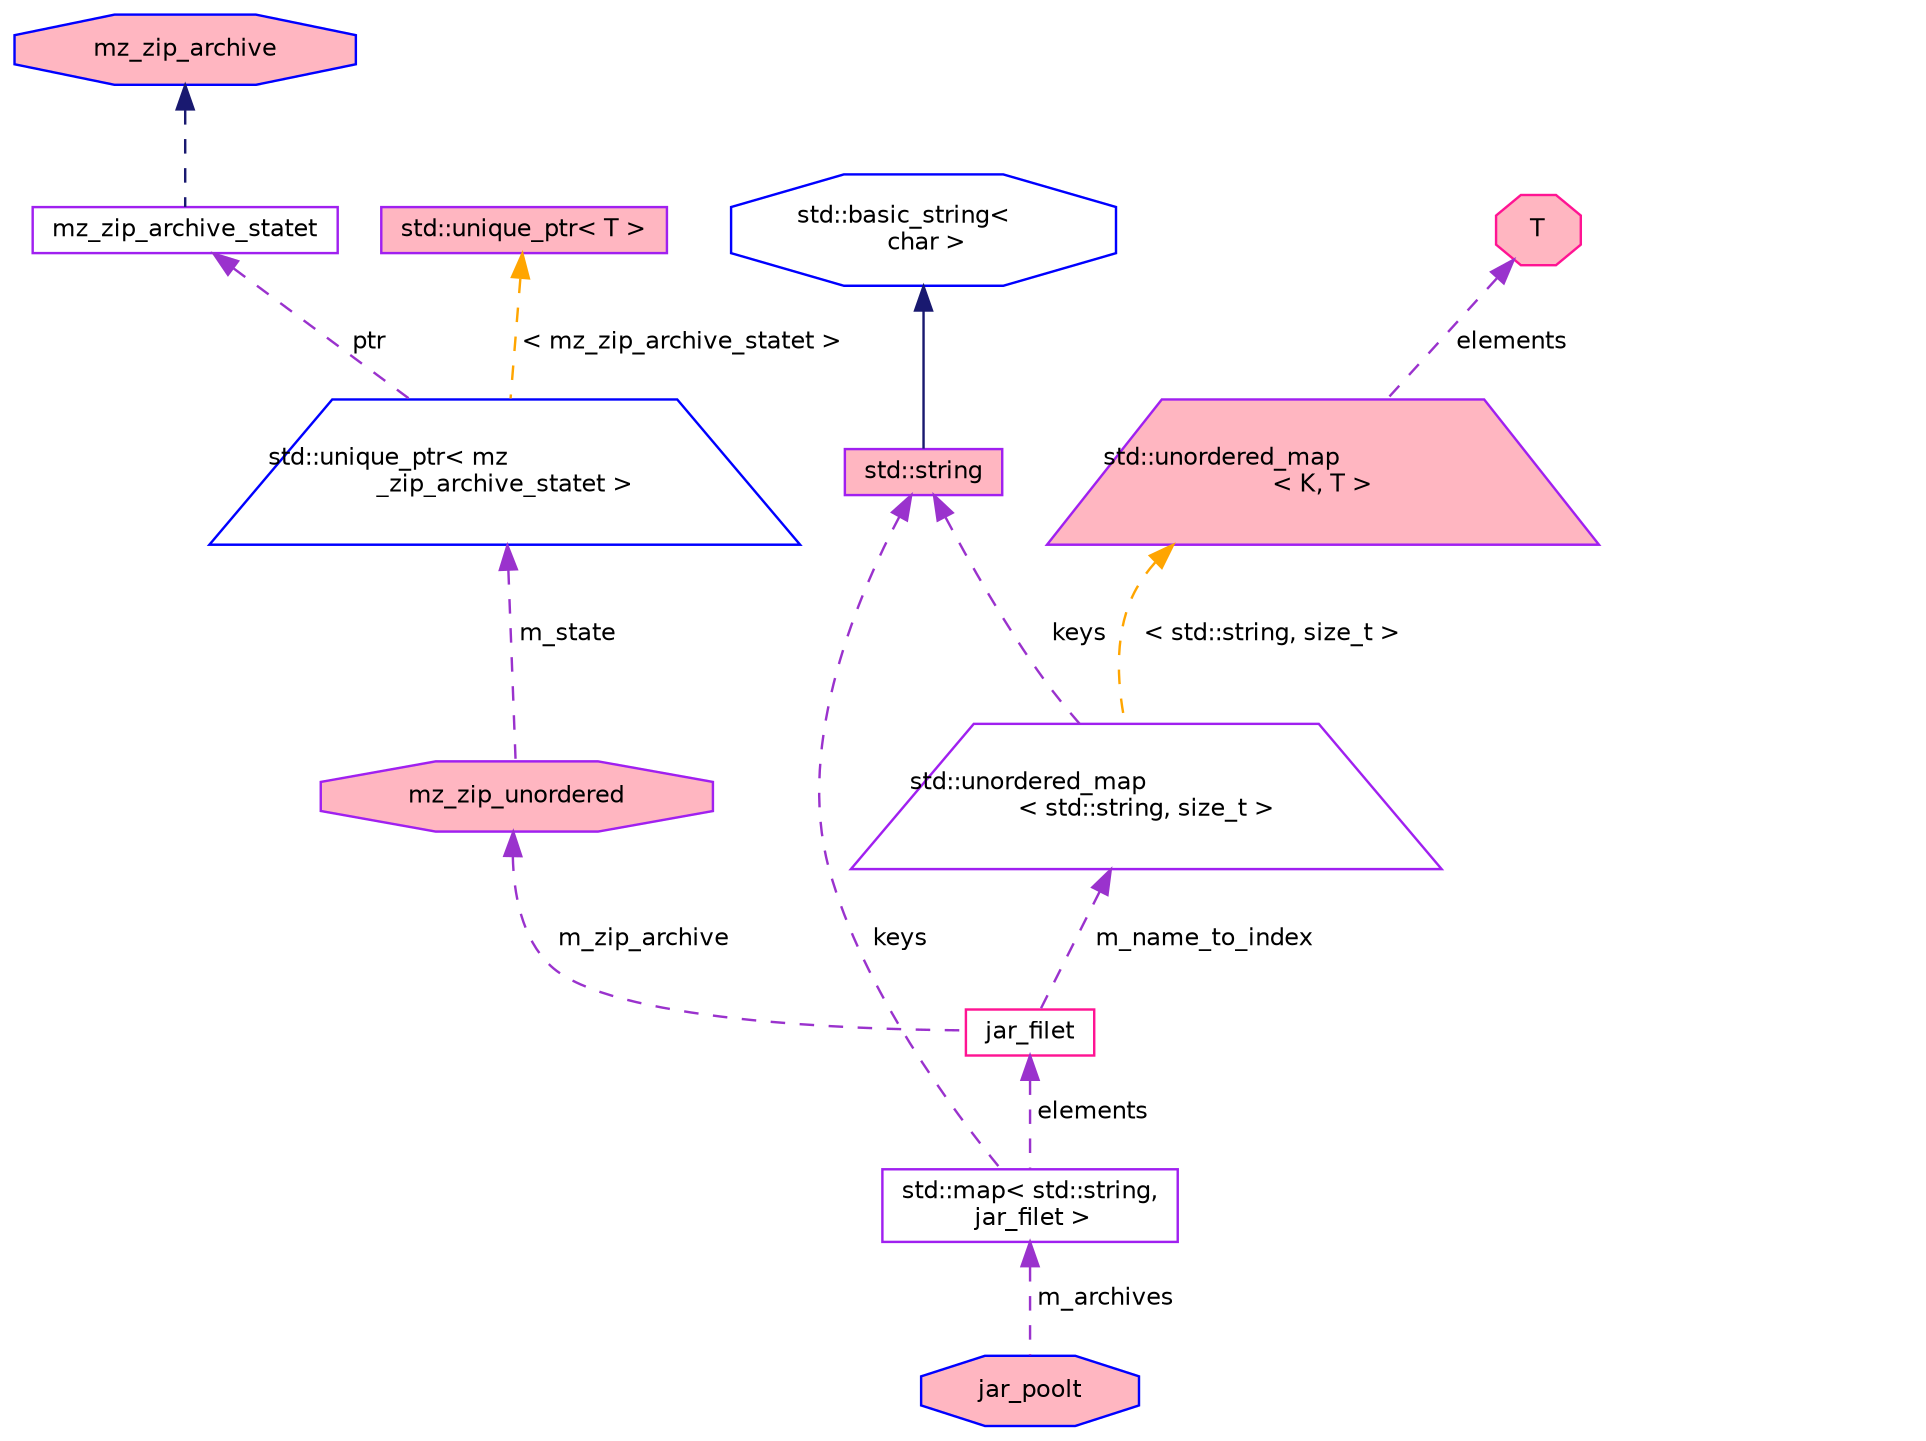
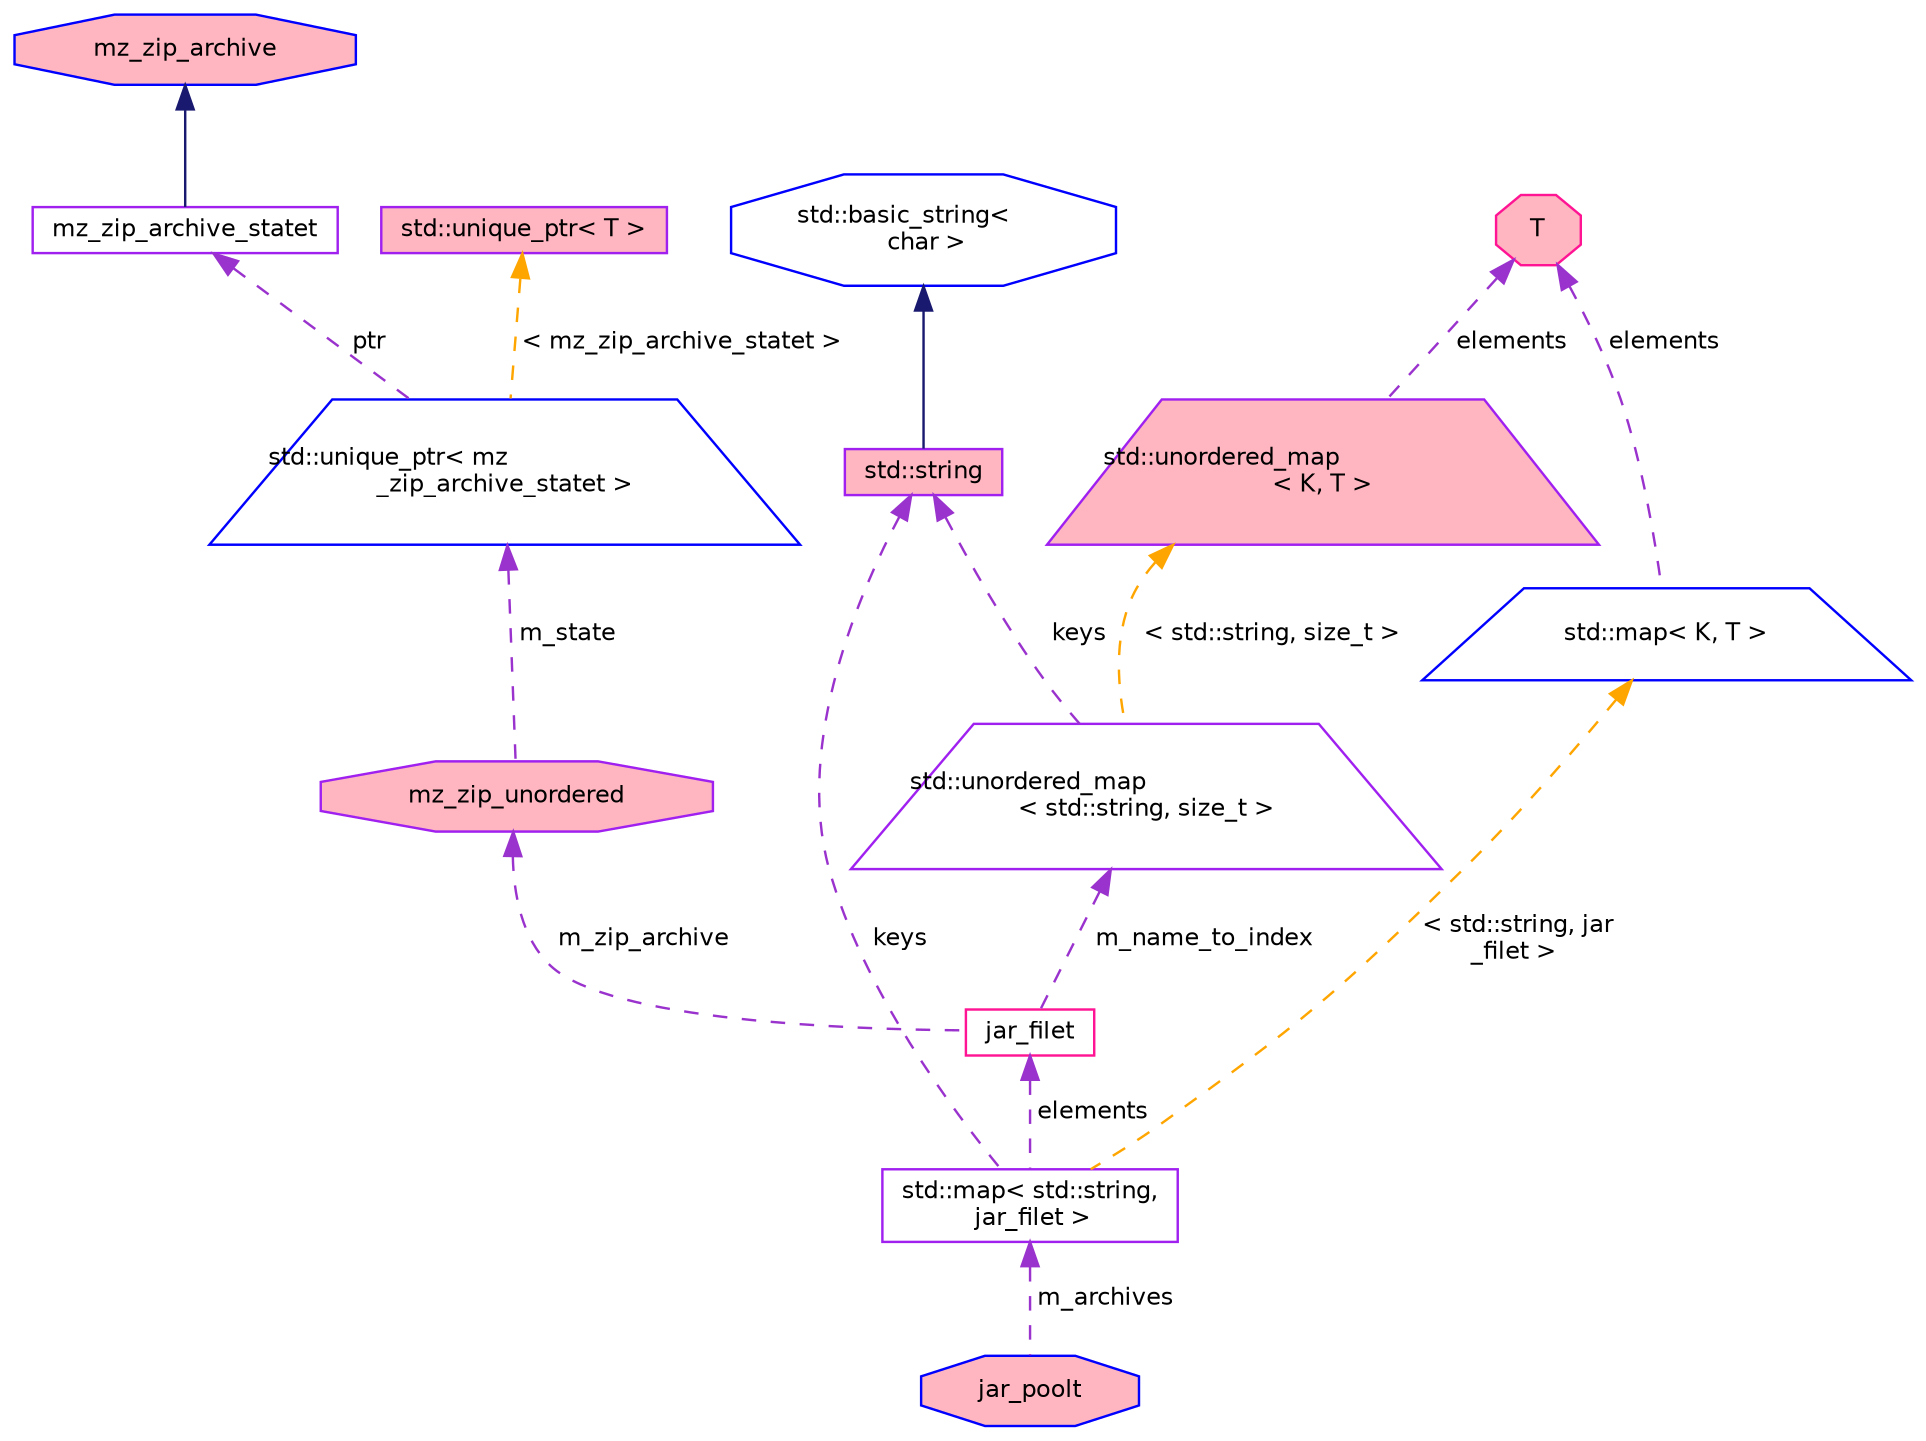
(185, 158) -> (185, 158)
none -> (1667, 634)
